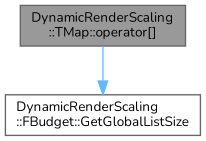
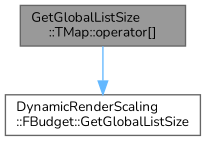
(103, 26) -> (103, 26)
